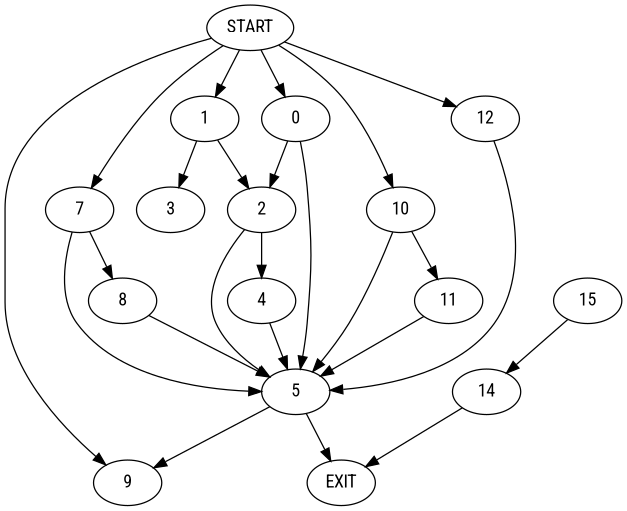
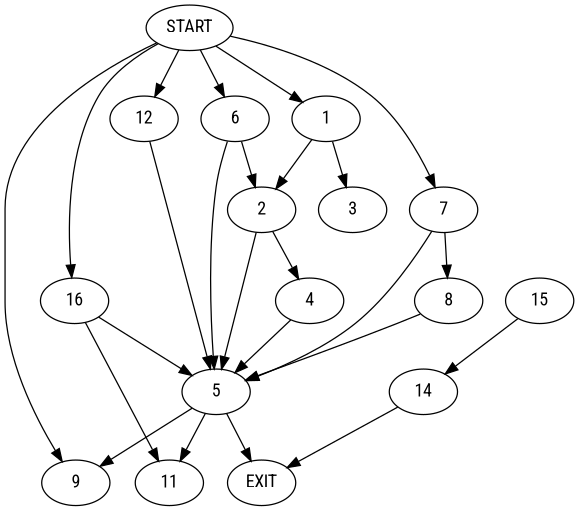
(296, 119) -> (235, 119)
(401, 210) -> (75, 301)
(378, 343) -> (196, 432)
